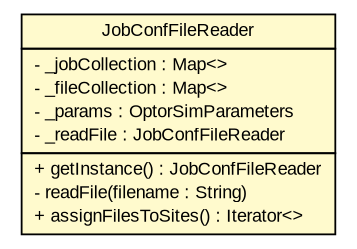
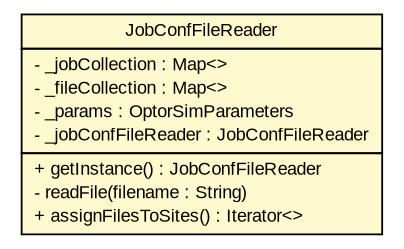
(160, 135) -> (202, 135)
